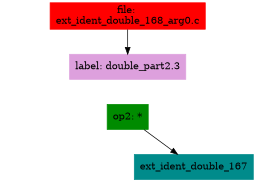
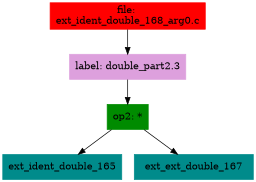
none -> (128, 88)
none -> (62, 167)
(194, 167) -> (194, 167)
